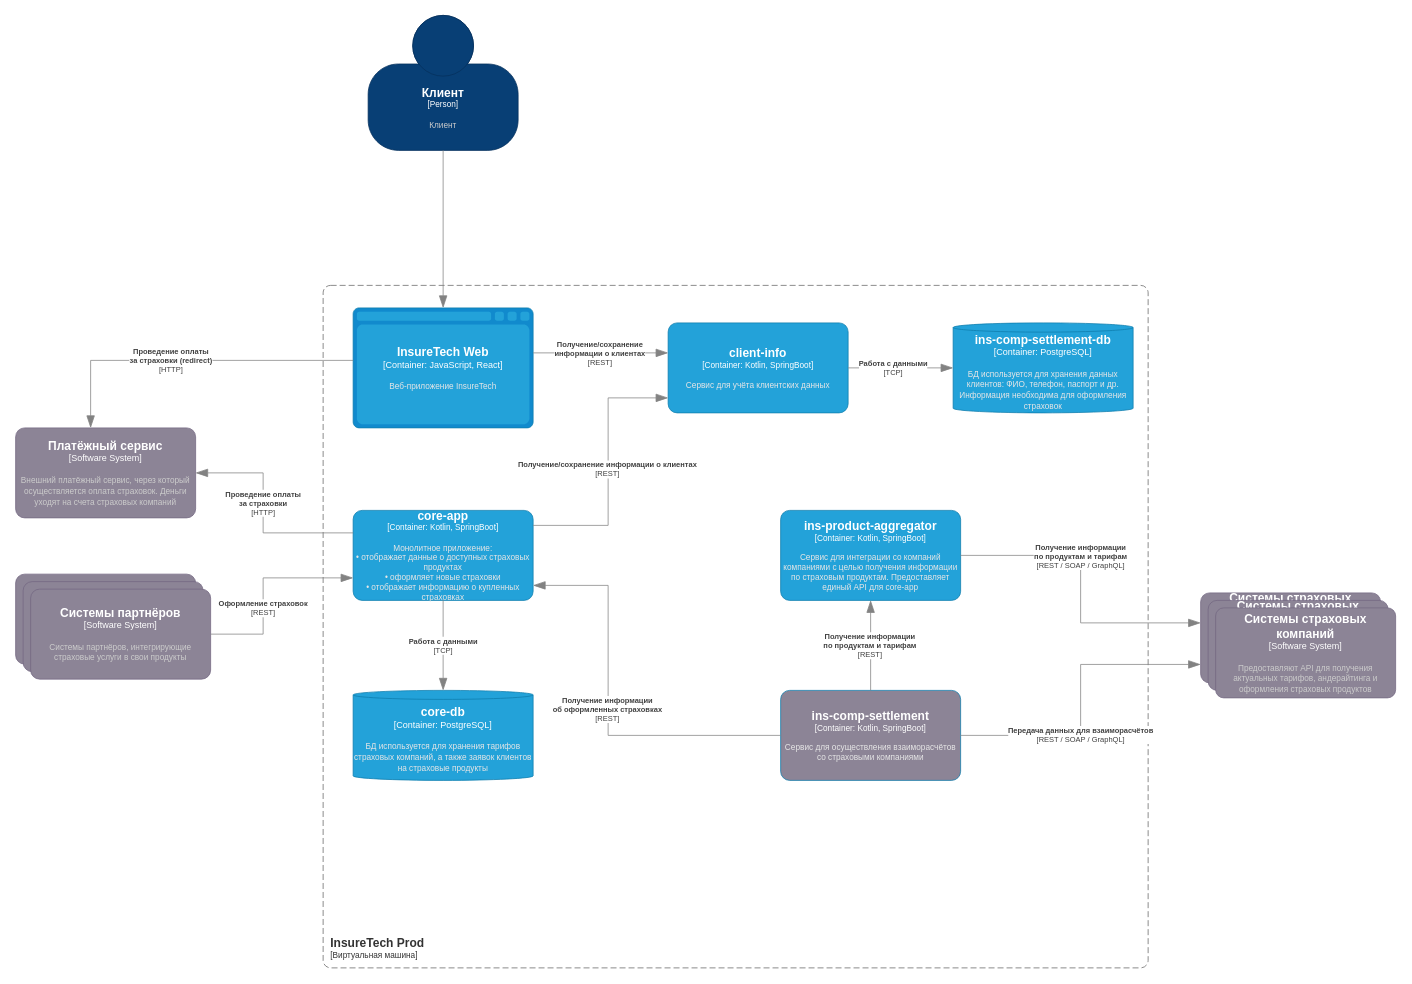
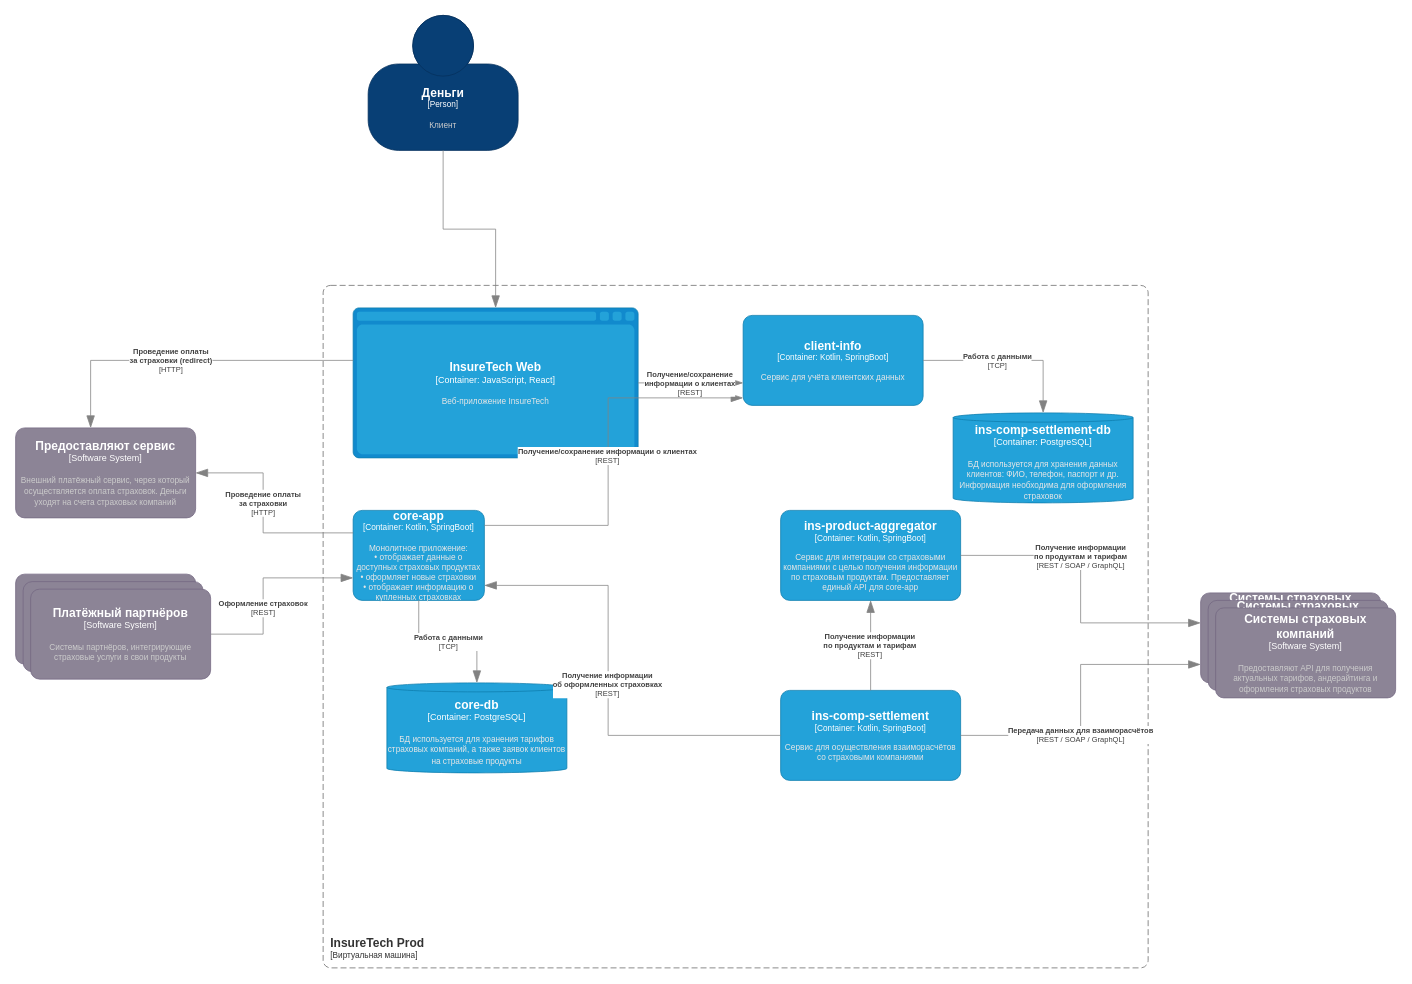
(443, 108) -> (443, 108)
(443, 368) -> (495, 383)
(758, 368) -> (833, 360)
(1043, 368) -> (1043, 458)
(105, 473) -> (105, 473)
(443, 555) -> (419, 555)
(870, 555) -> (870, 555)
(120, 634) -> (120, 634)
(443, 735) -> (477, 728)
(870, 735) -> (870, 735)
